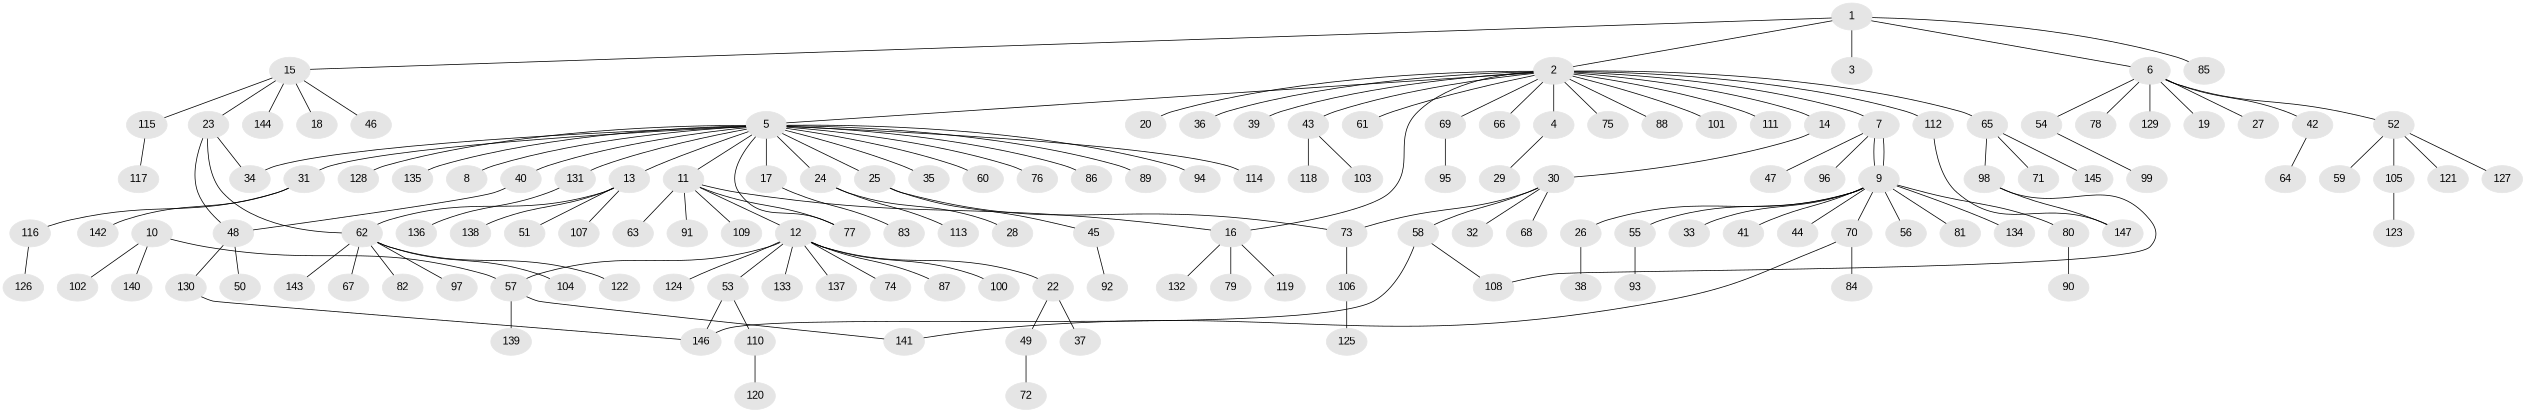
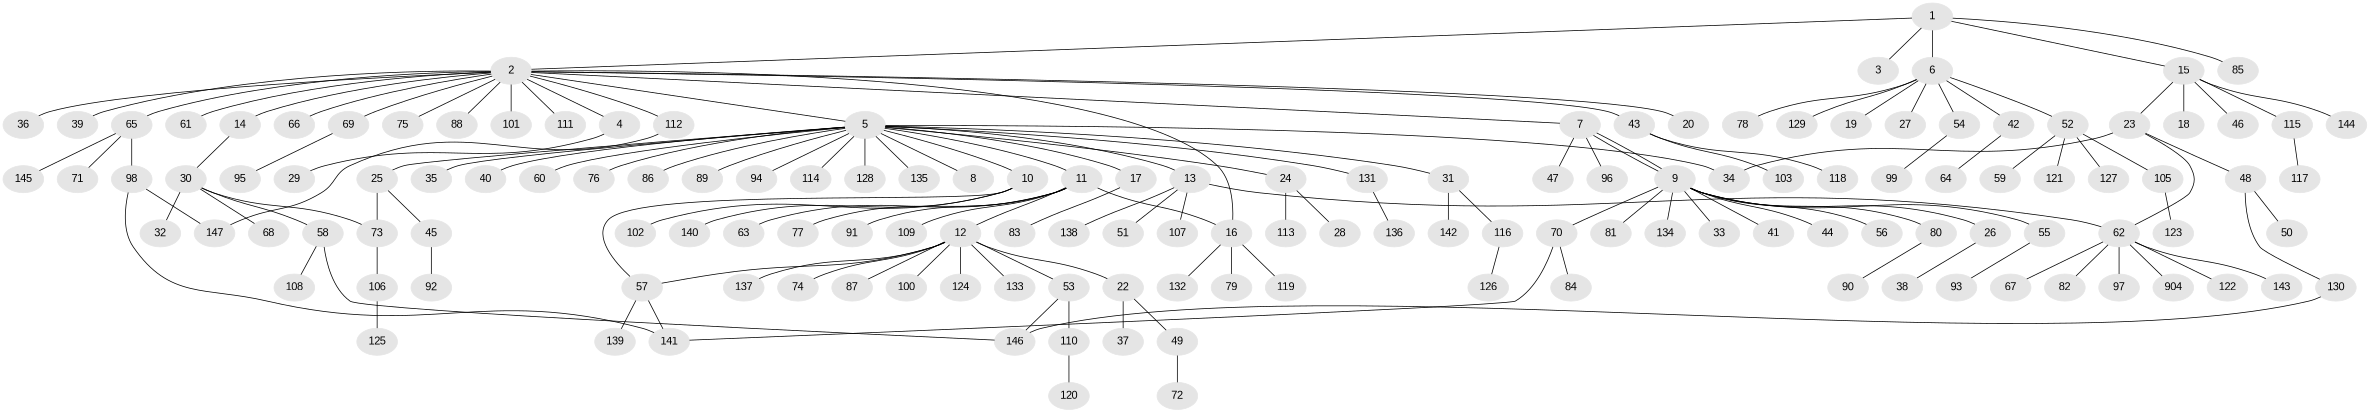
(758, 208) -> (949, 148)
(380, 212) -> none
(1926, 266) -> (358, 314)
(565, 288) -> (2173, 288)
